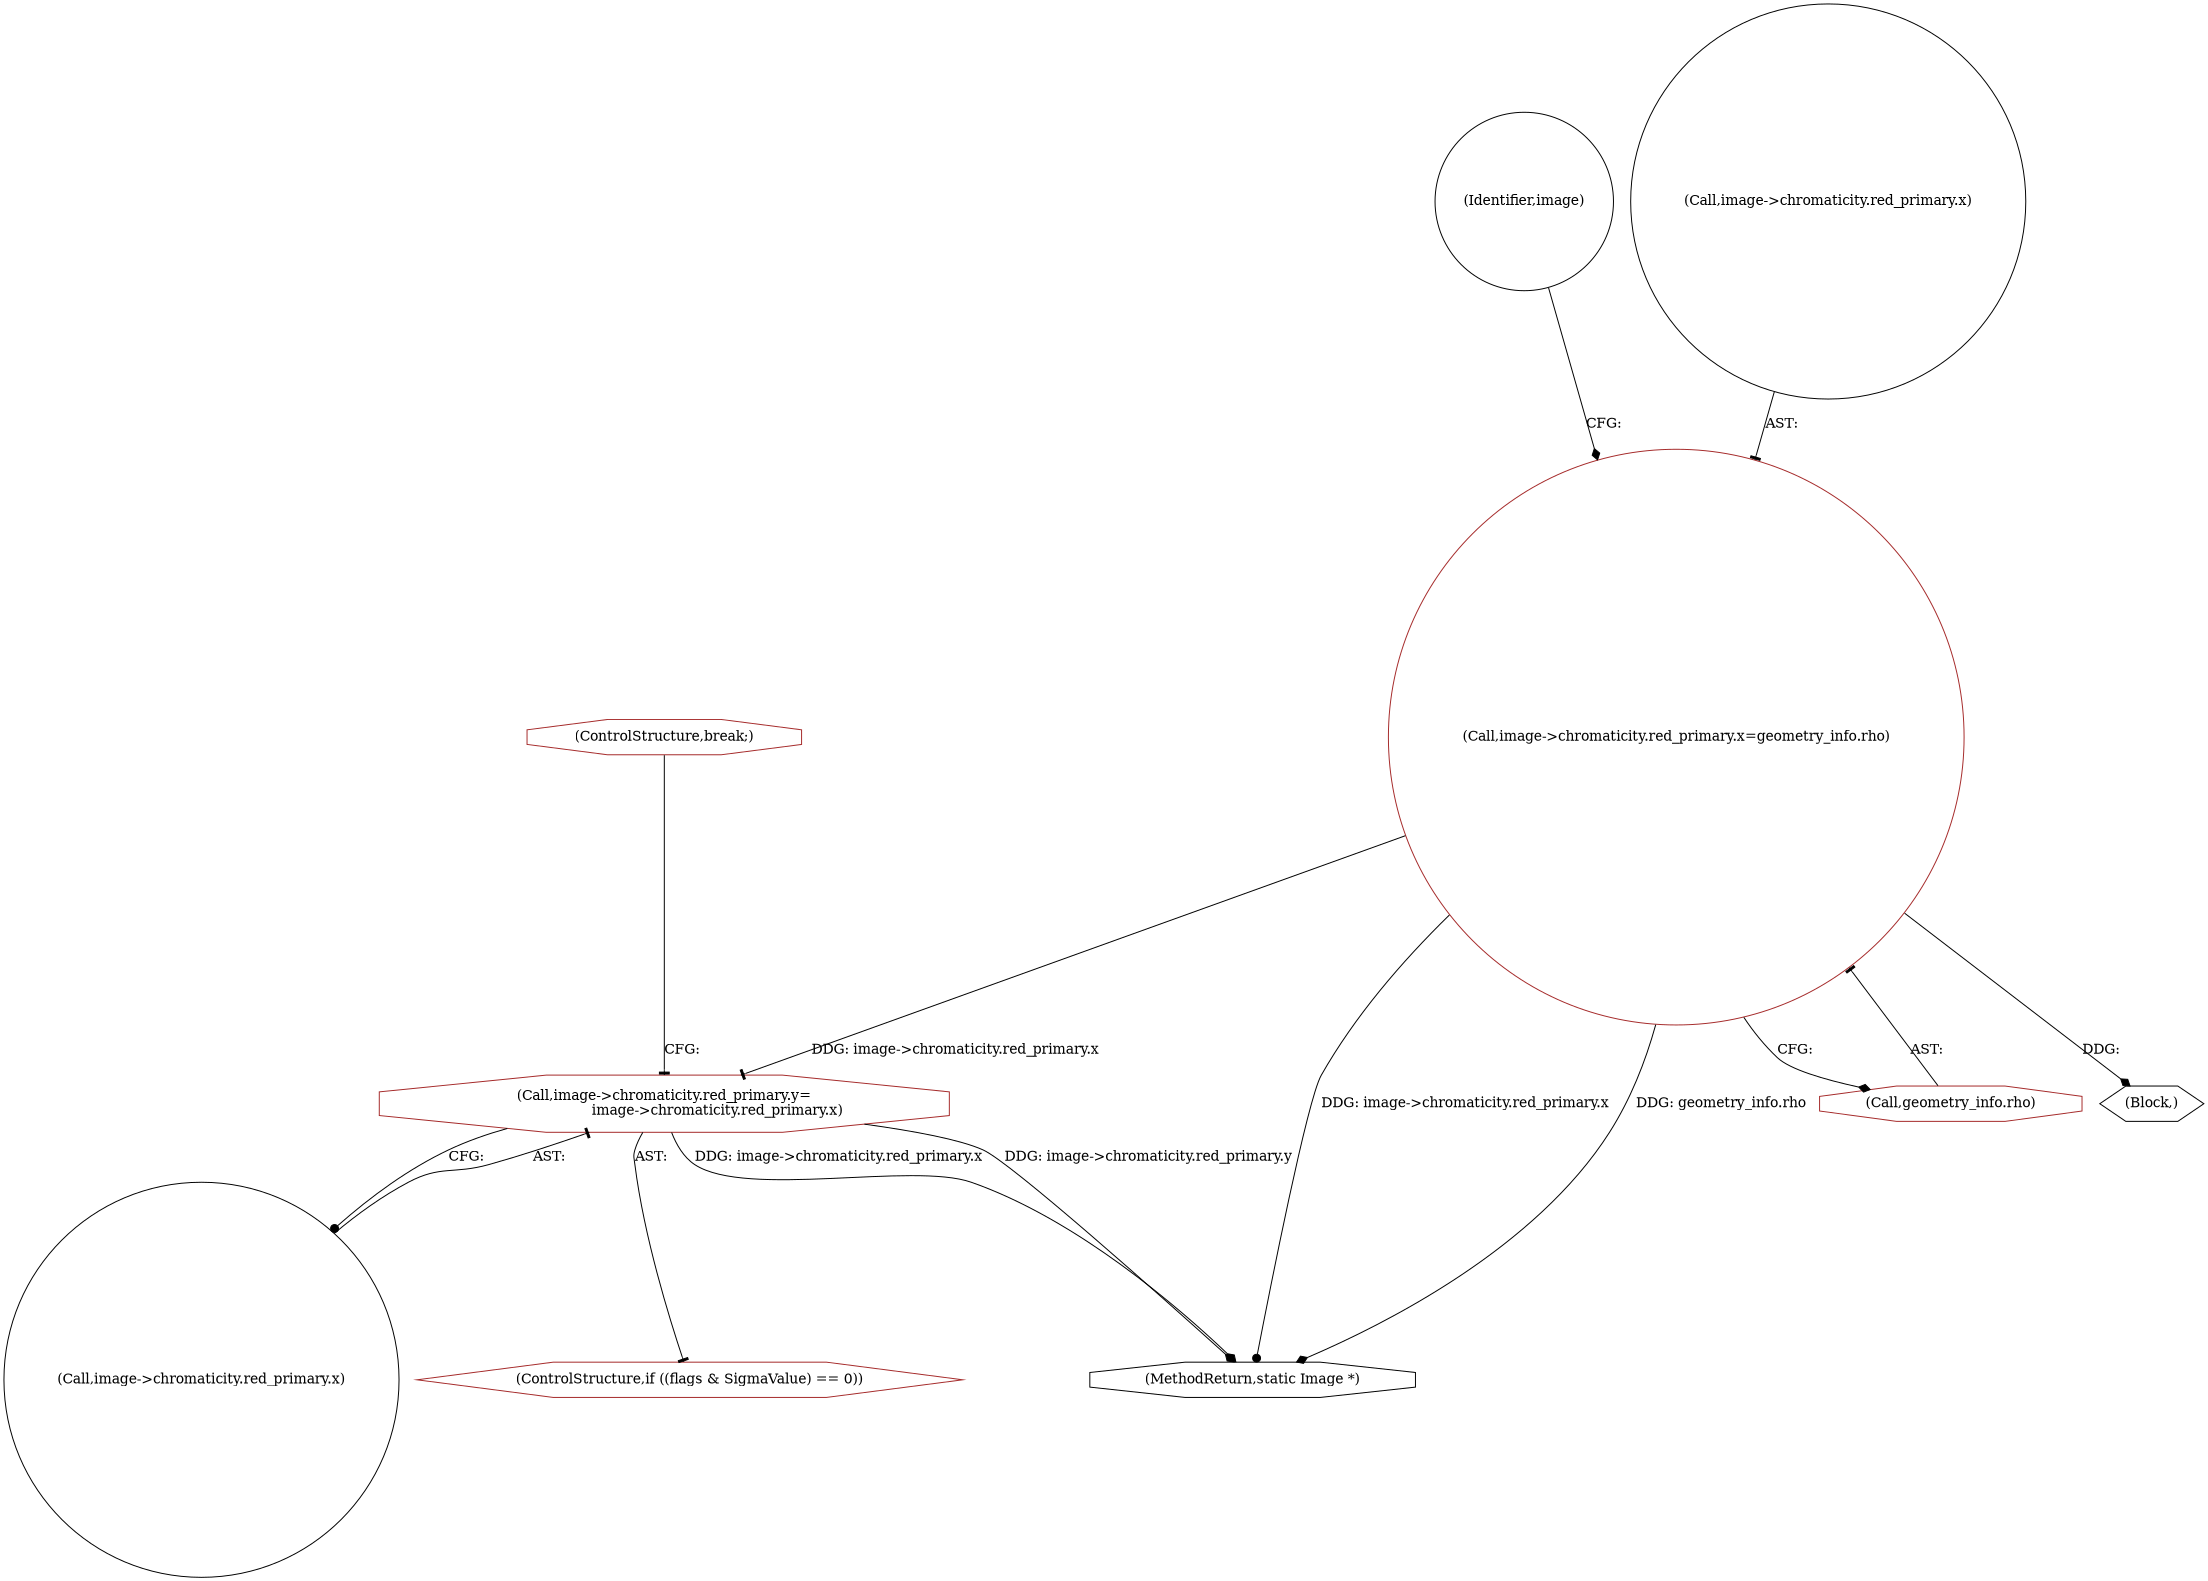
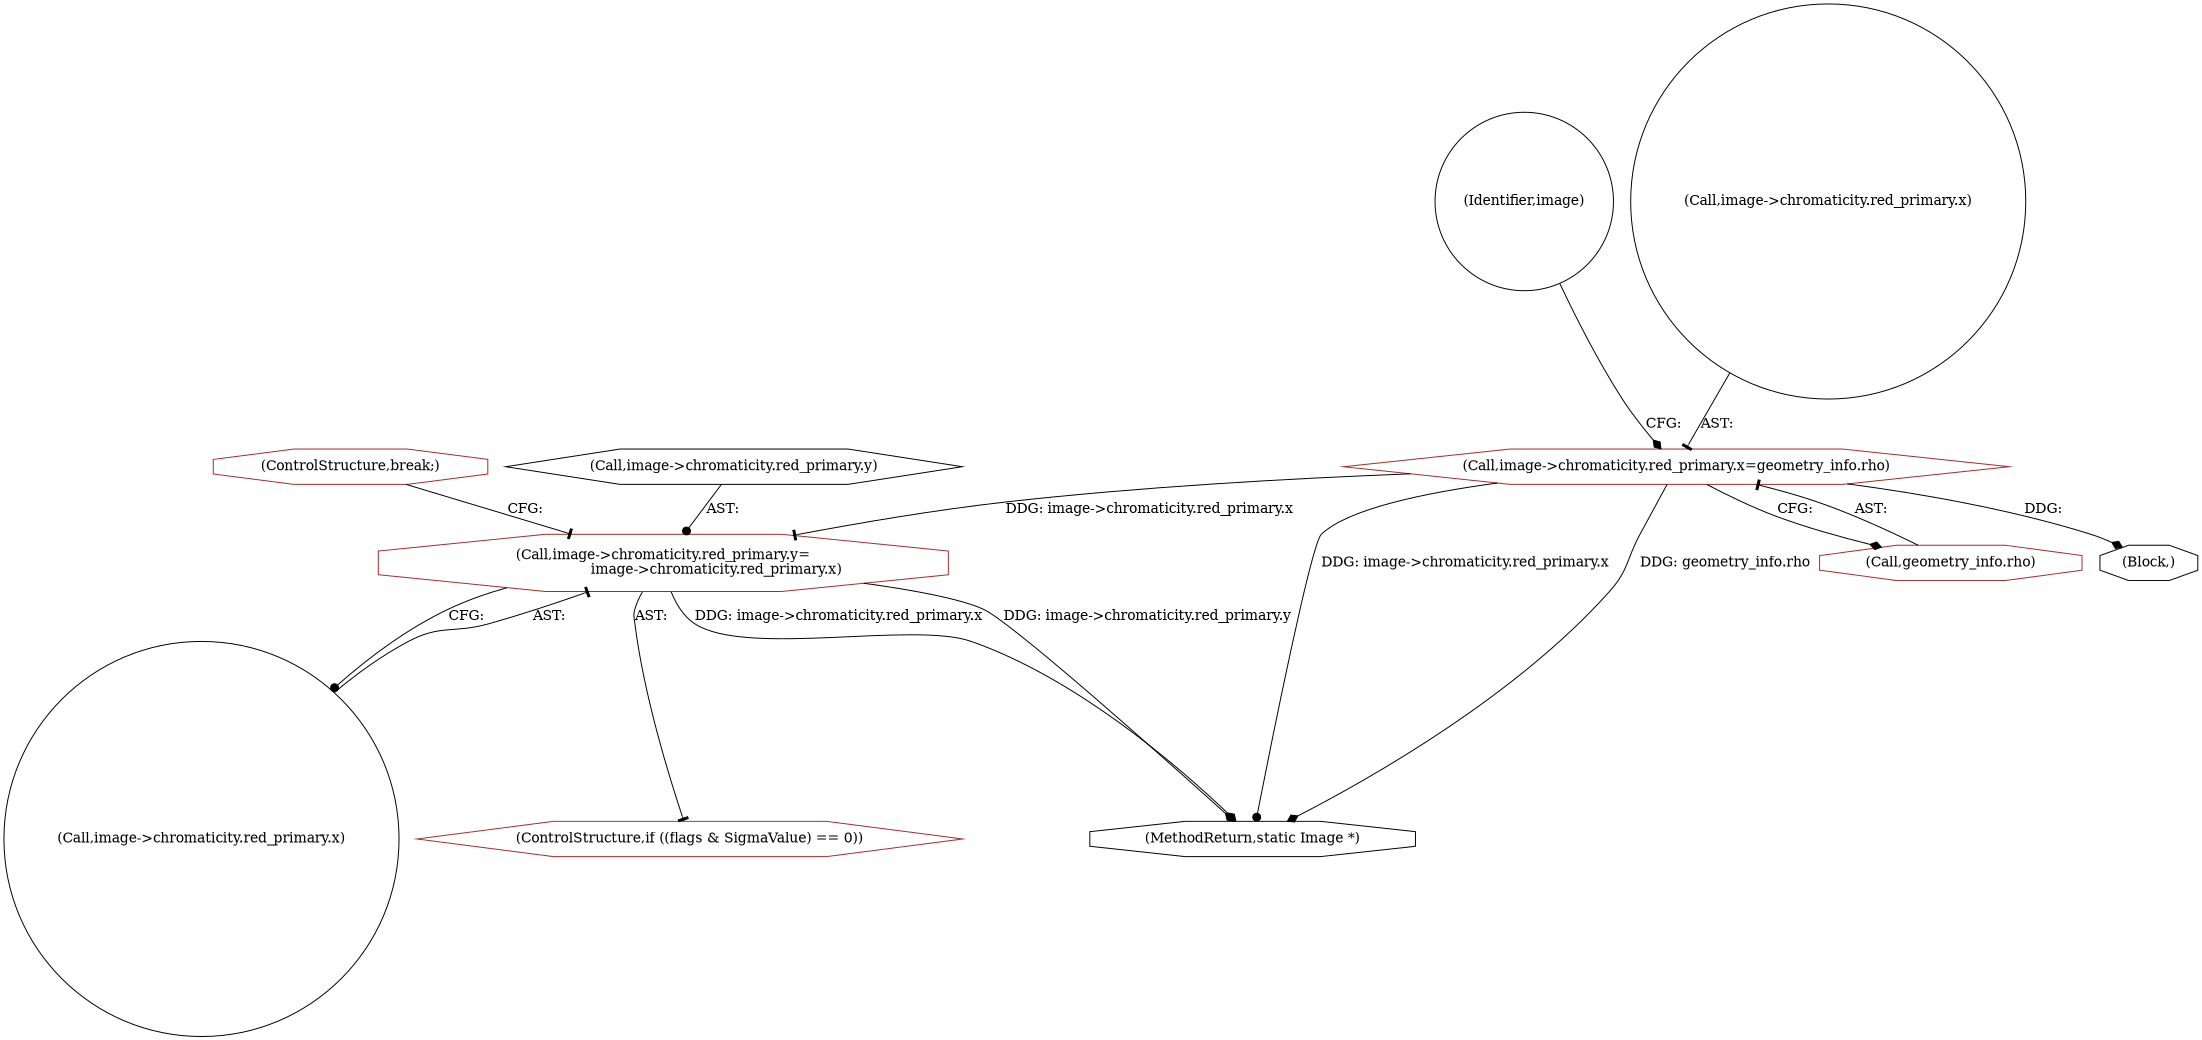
none -> (734, 467)
(1676, 737) -> (1676, 467)
(2152, 1104) -> (2149, 563)
